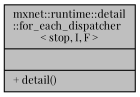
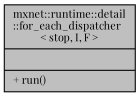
(35, 81) -> (30, 81)
